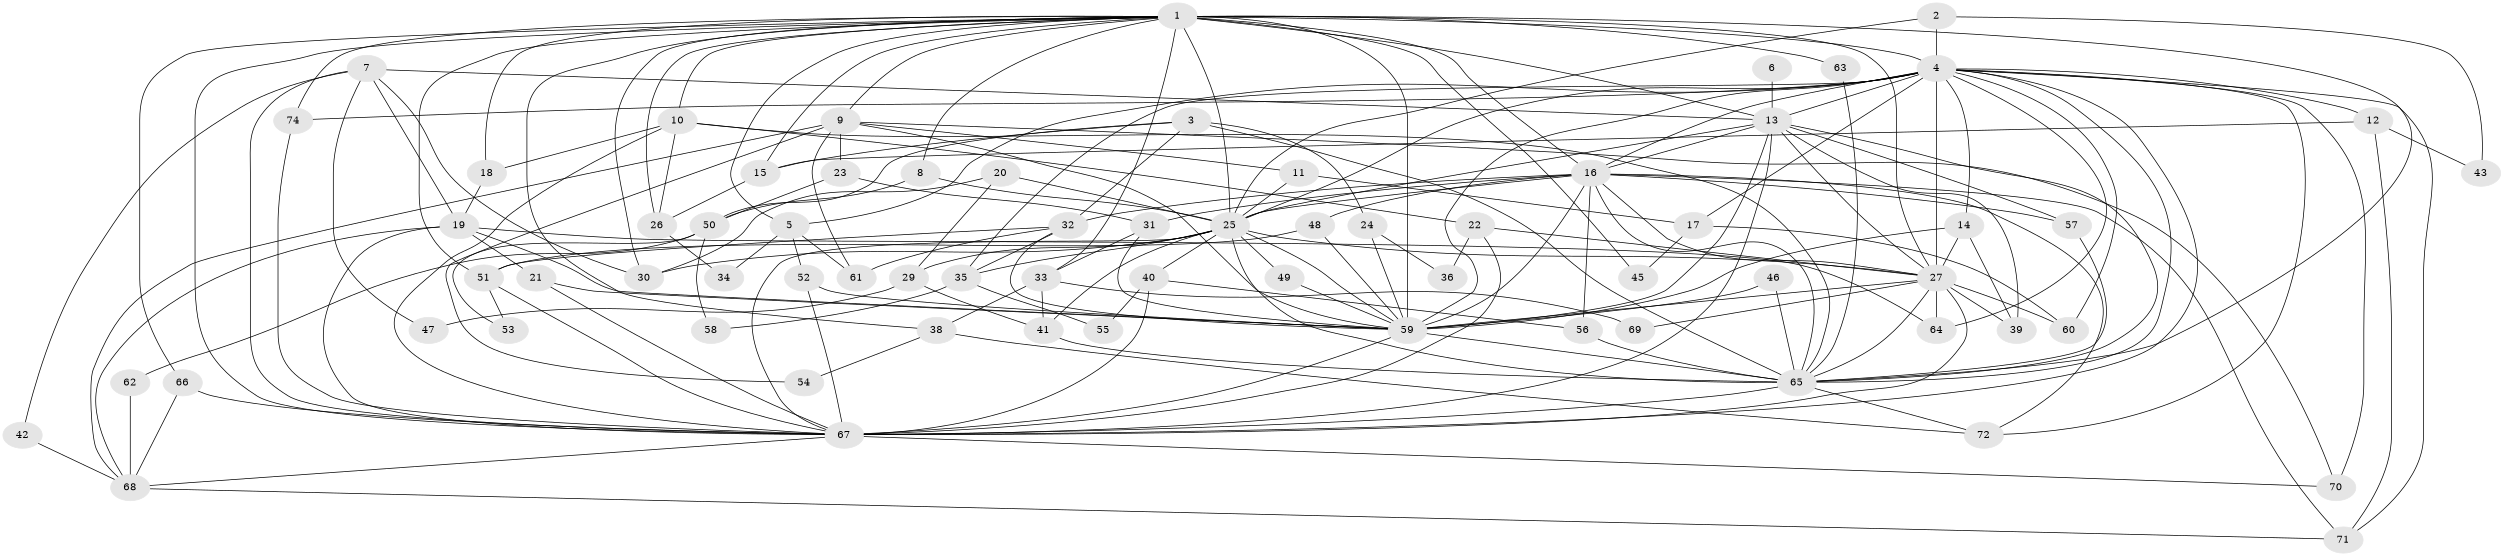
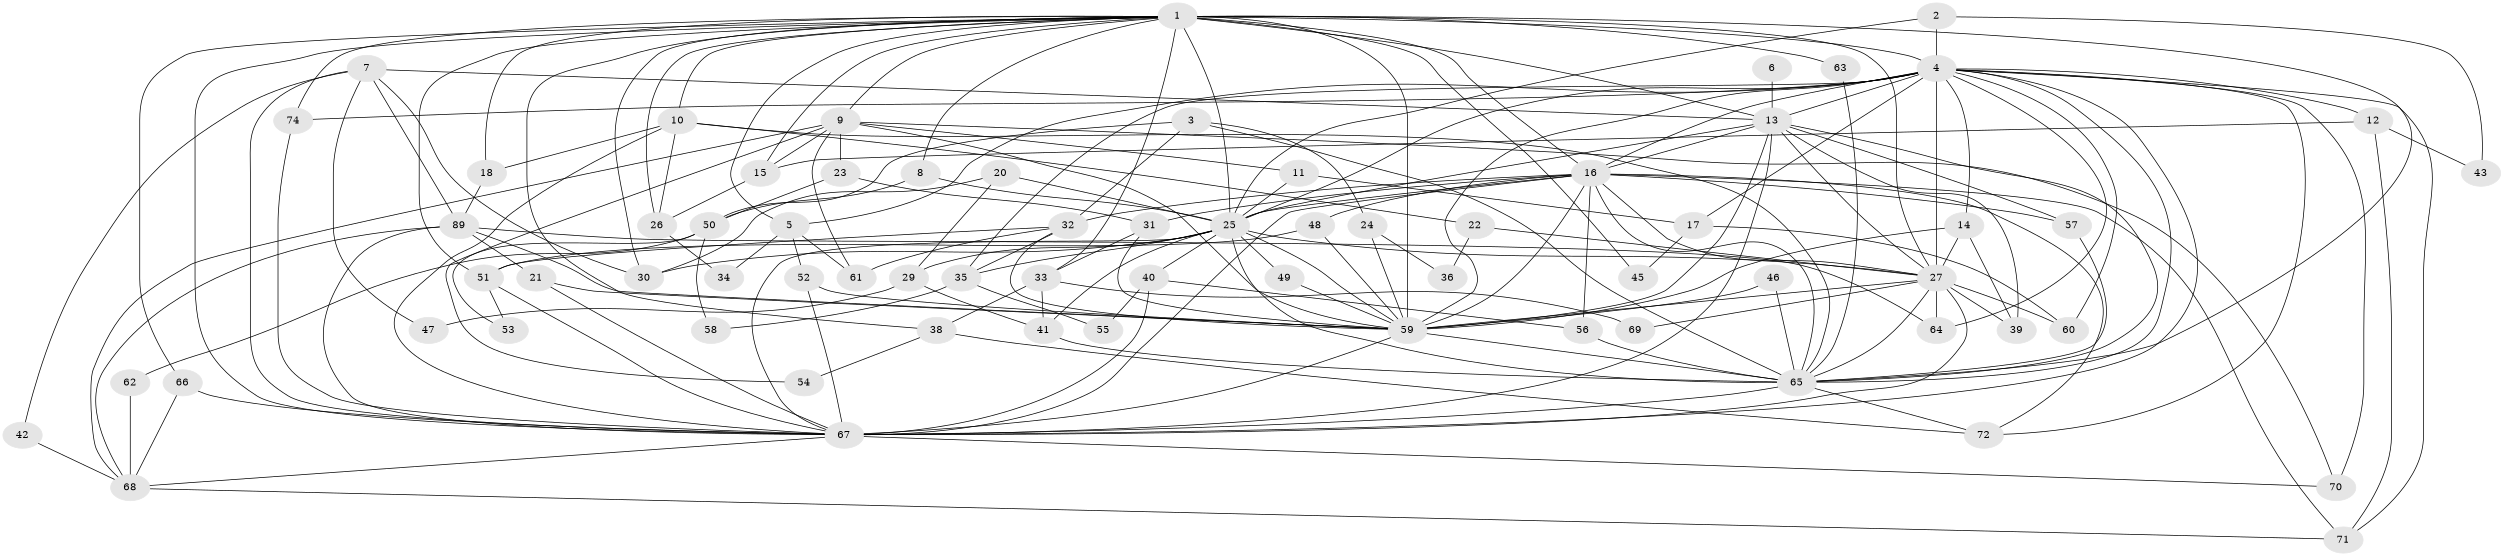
(935, 144) -> (800, 147)
(459, 226) -> (459, 226)
(1224, 402) -> (1223, 270)
